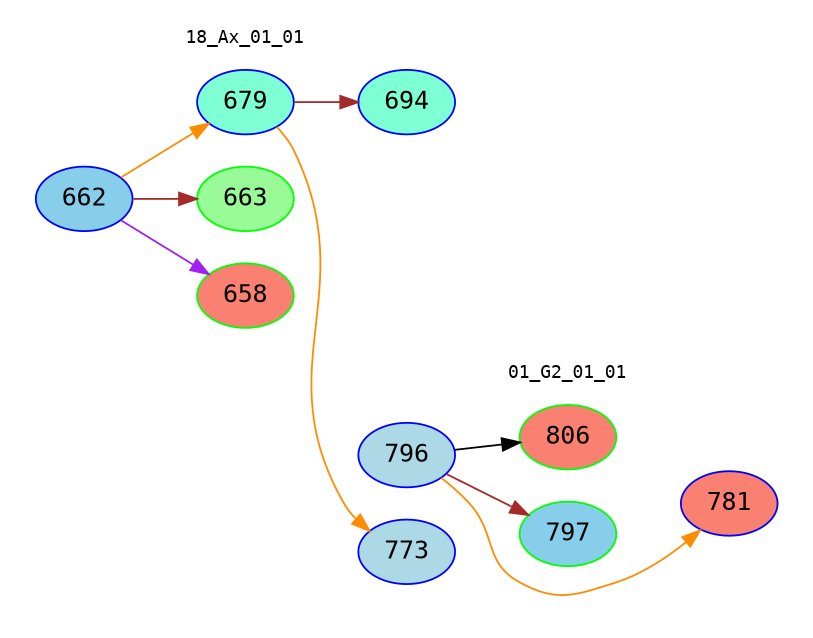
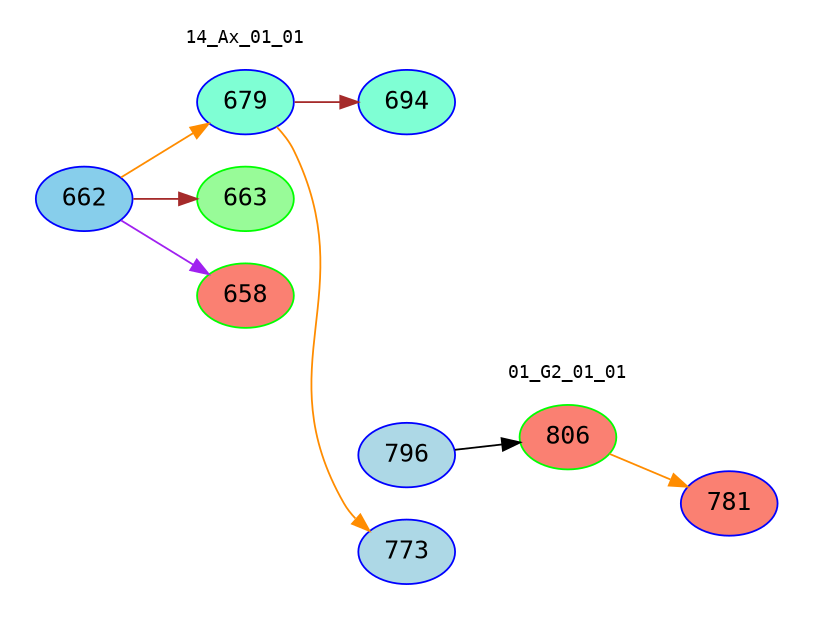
(245, 39) -> (245, 39)
(568, 534) -> none
(542, 592) -> (640, 467)
